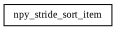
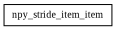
(58, 15) -> (58, 15)
